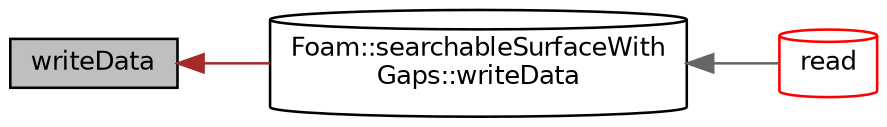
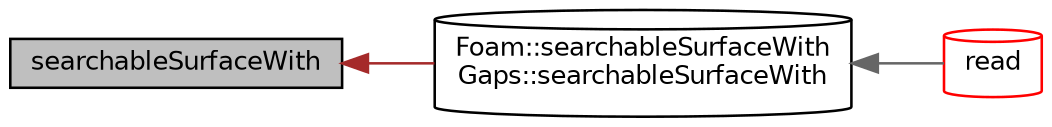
(94, 63) -> (176, 63)
(478, 63) -> (643, 63)
